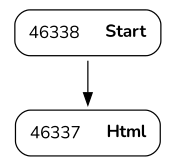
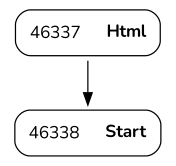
(88, 77) -> (88, 77)
